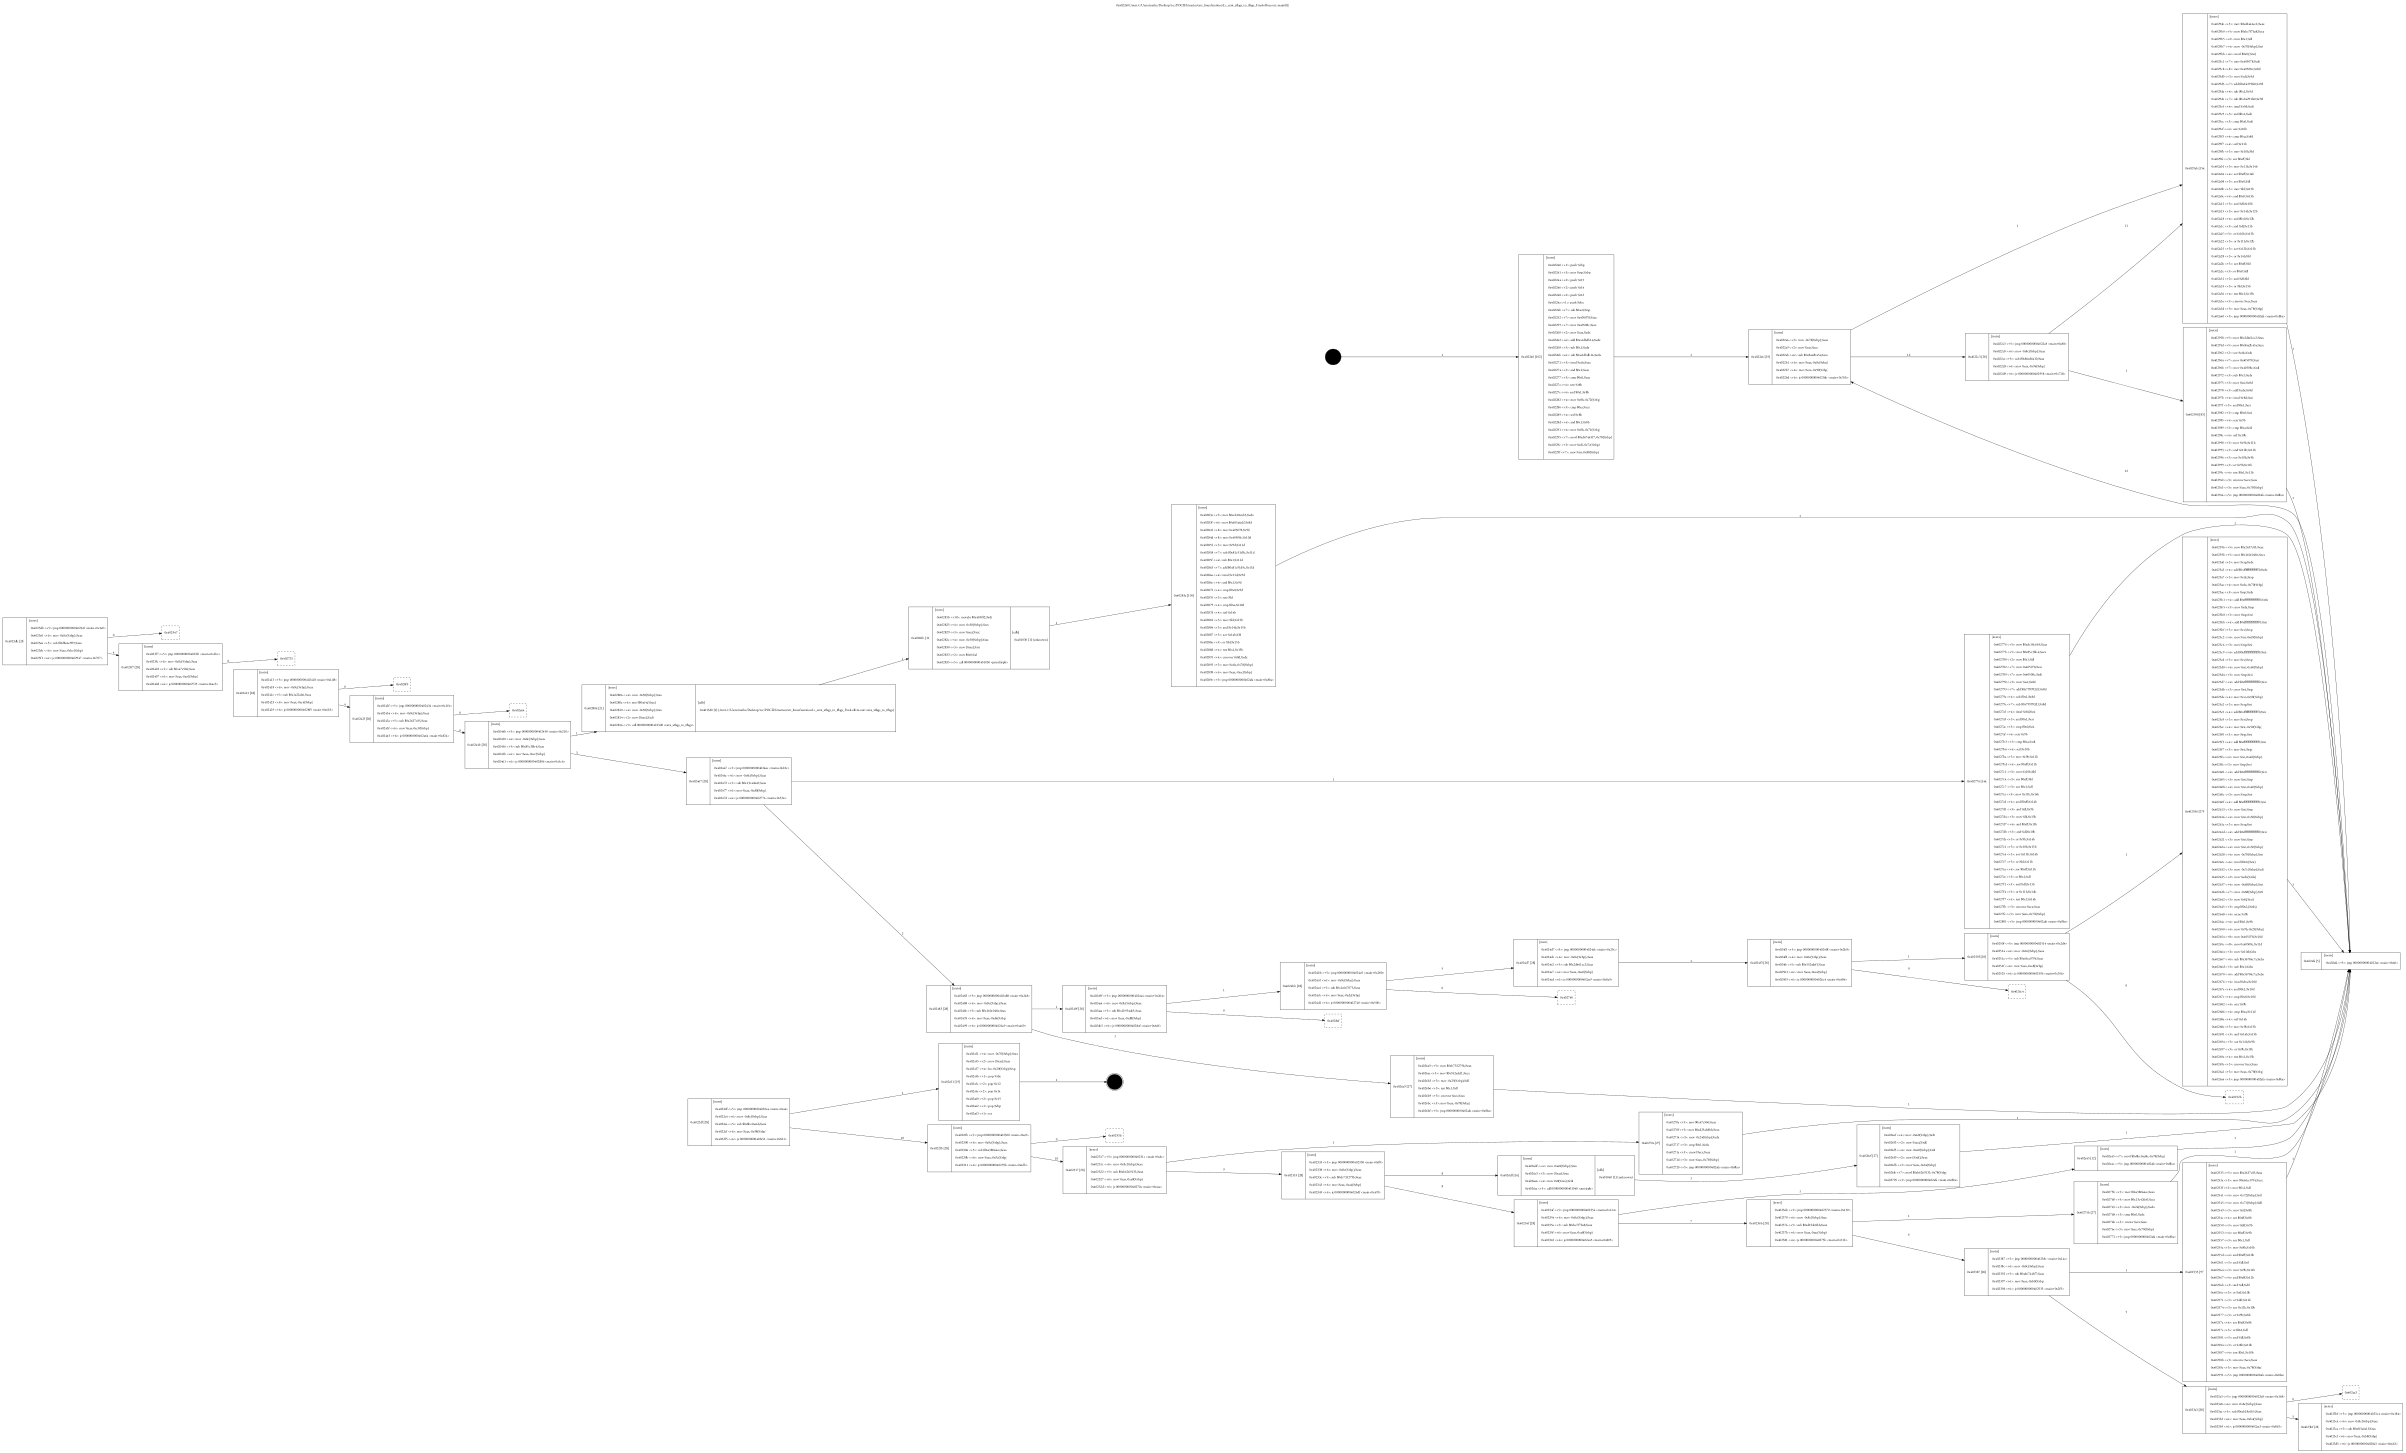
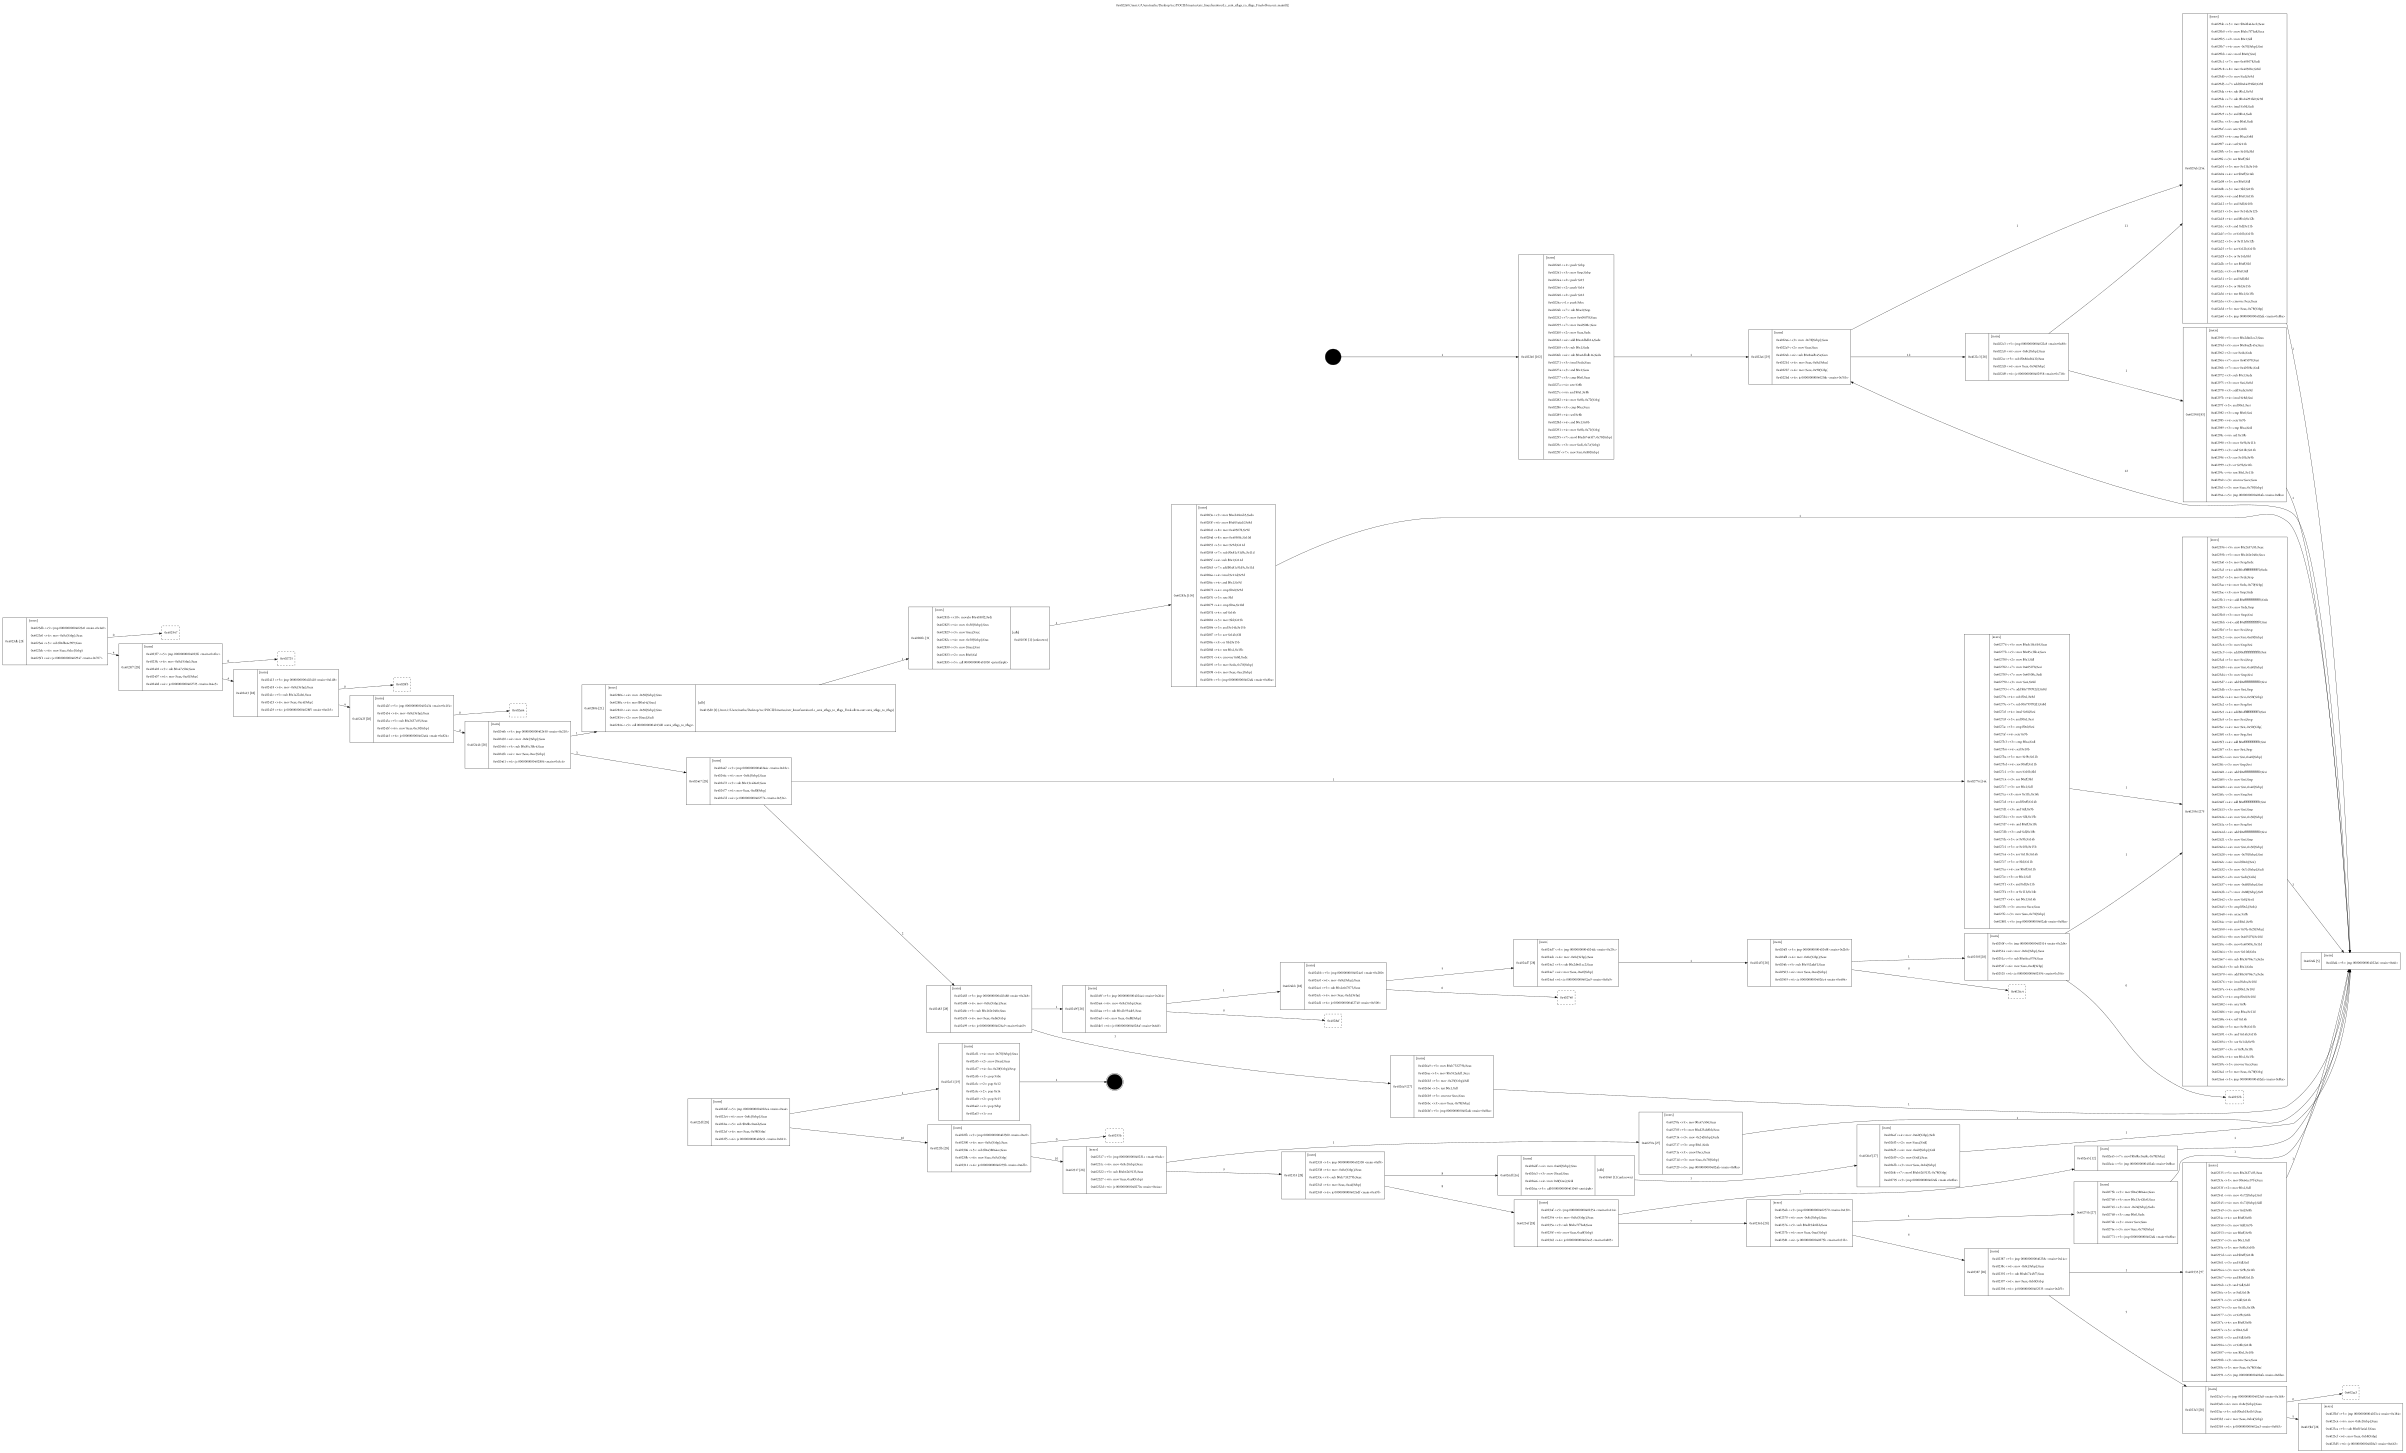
(2310, 604) -> (2125, 796)
none -> (227, 680)
